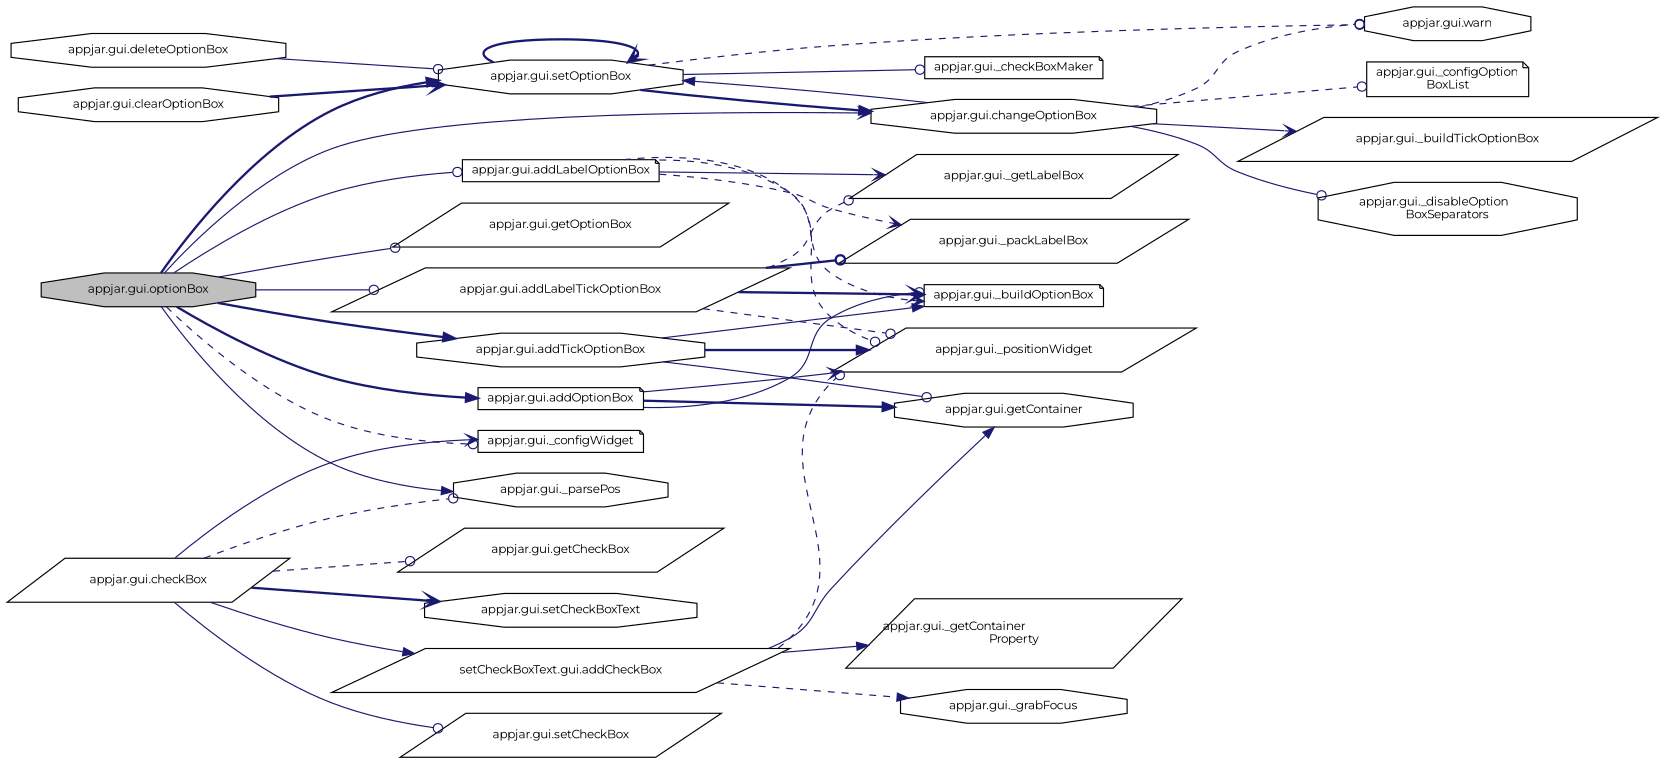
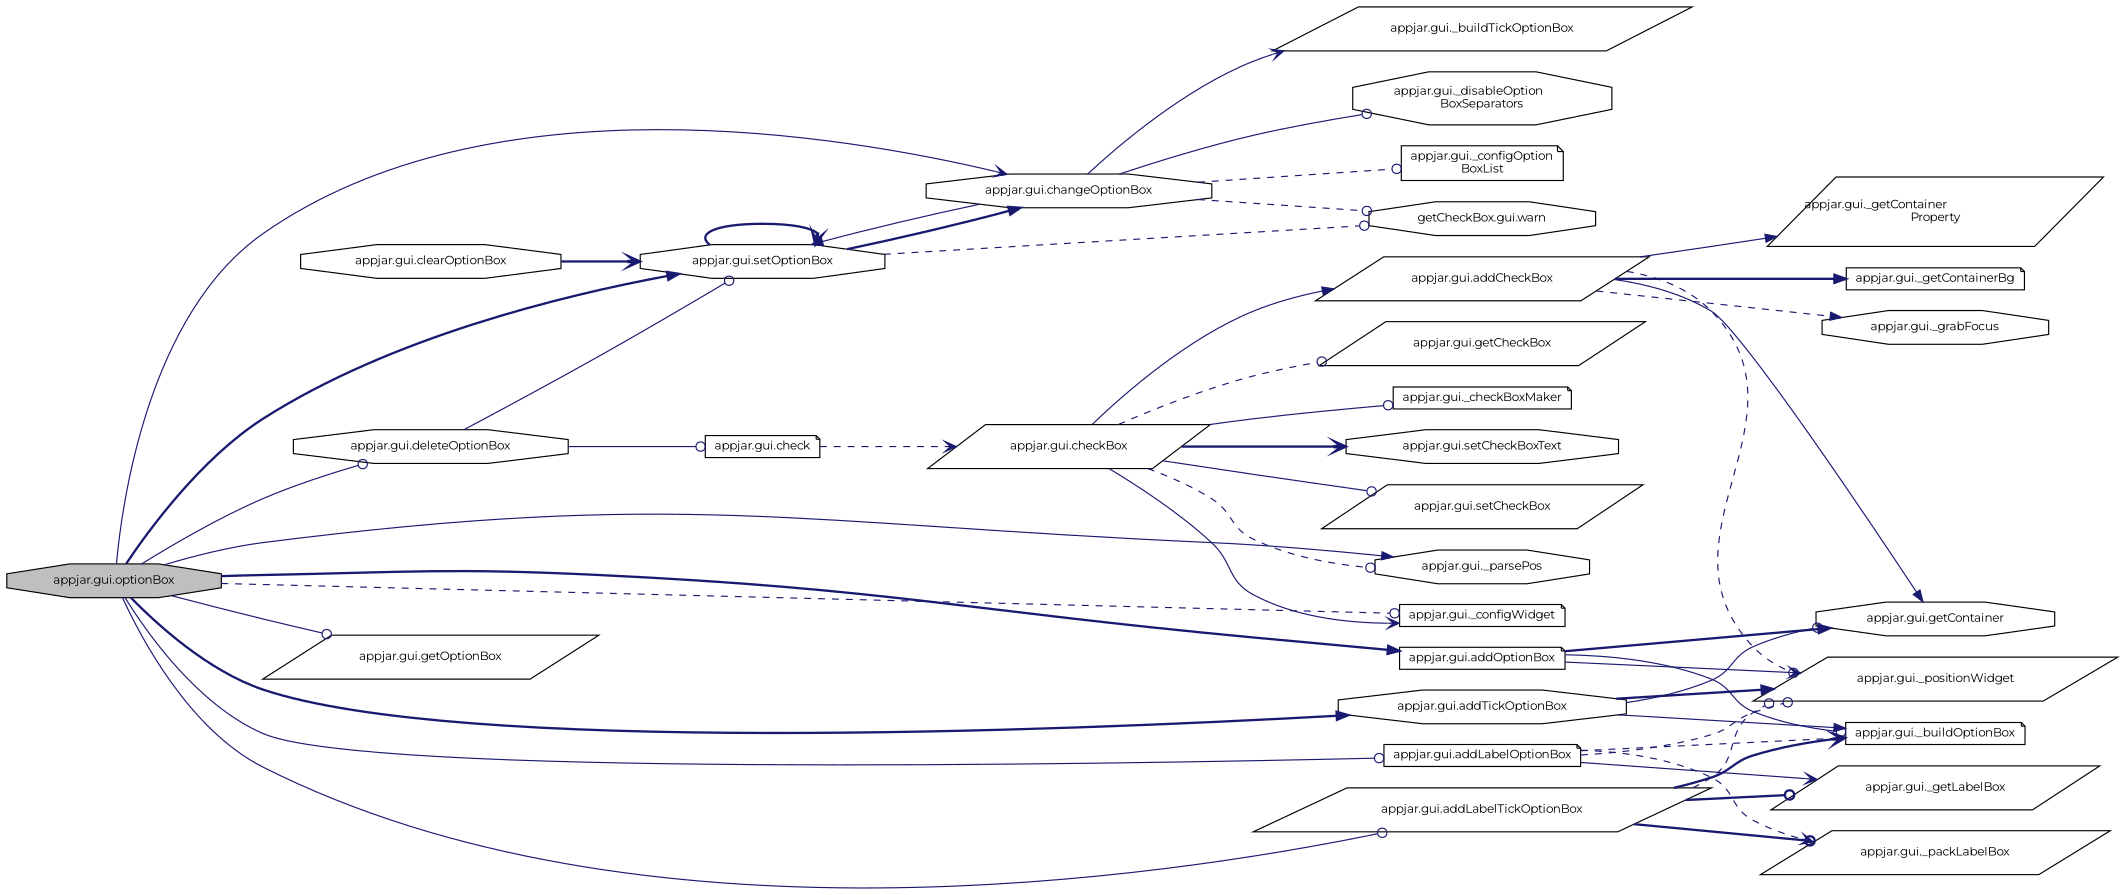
(1448, 24) -> (1482, 219)
(799, 72) -> (1296, 414)
(803, 246) -> (1740, 797)
none -> (1935, 279)
none -> (763, 447)
none -> (246, 506)
(561, 670) -> (1482, 279)
